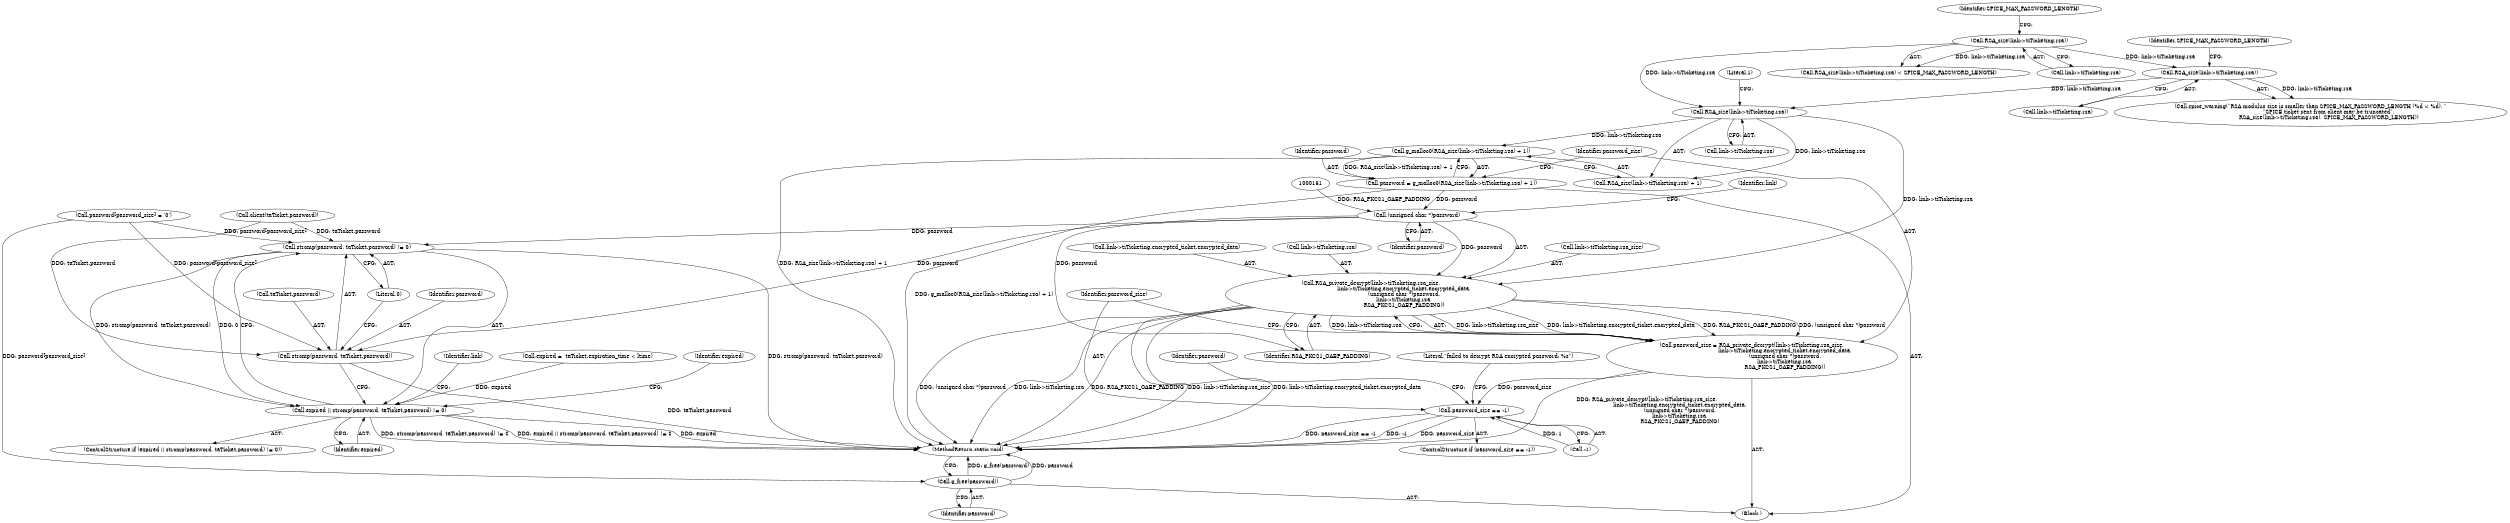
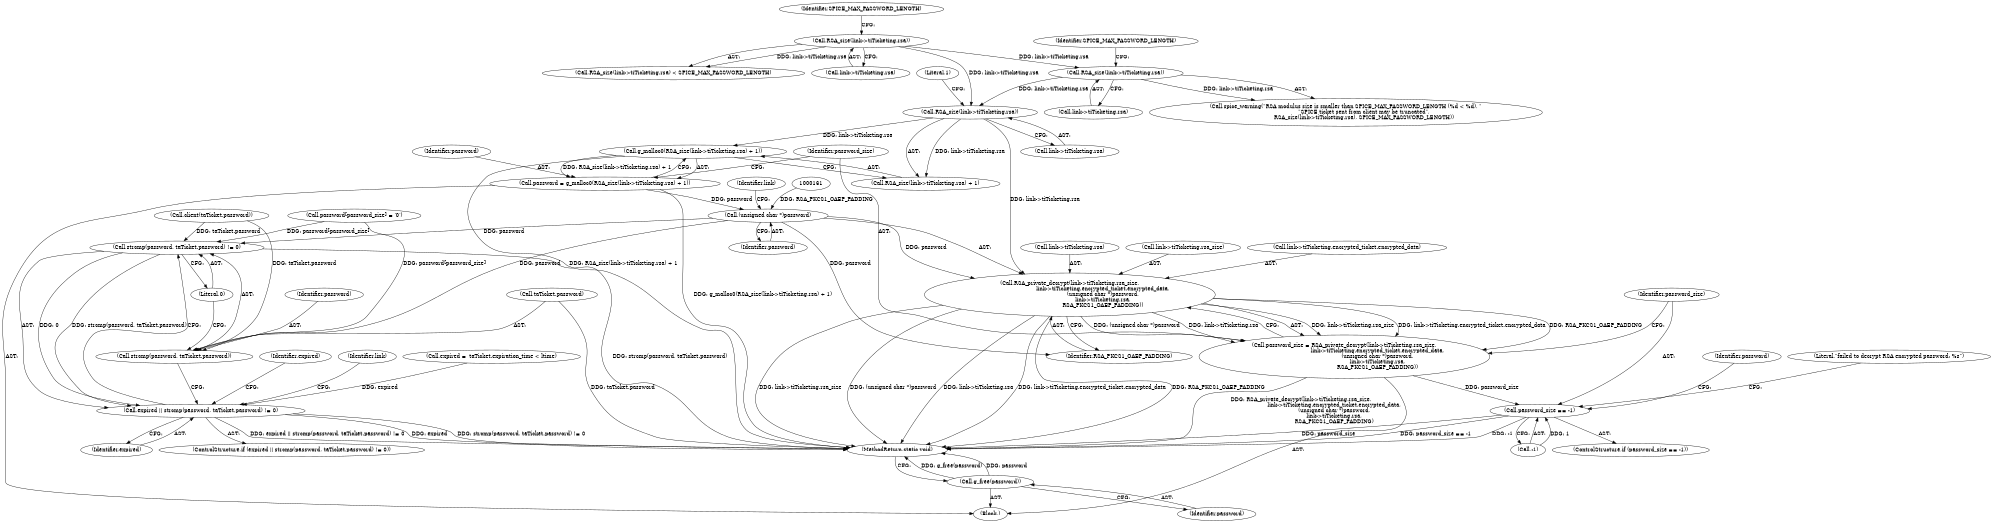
(631, 419) -> (660, 438)
(320, 472) -> none
